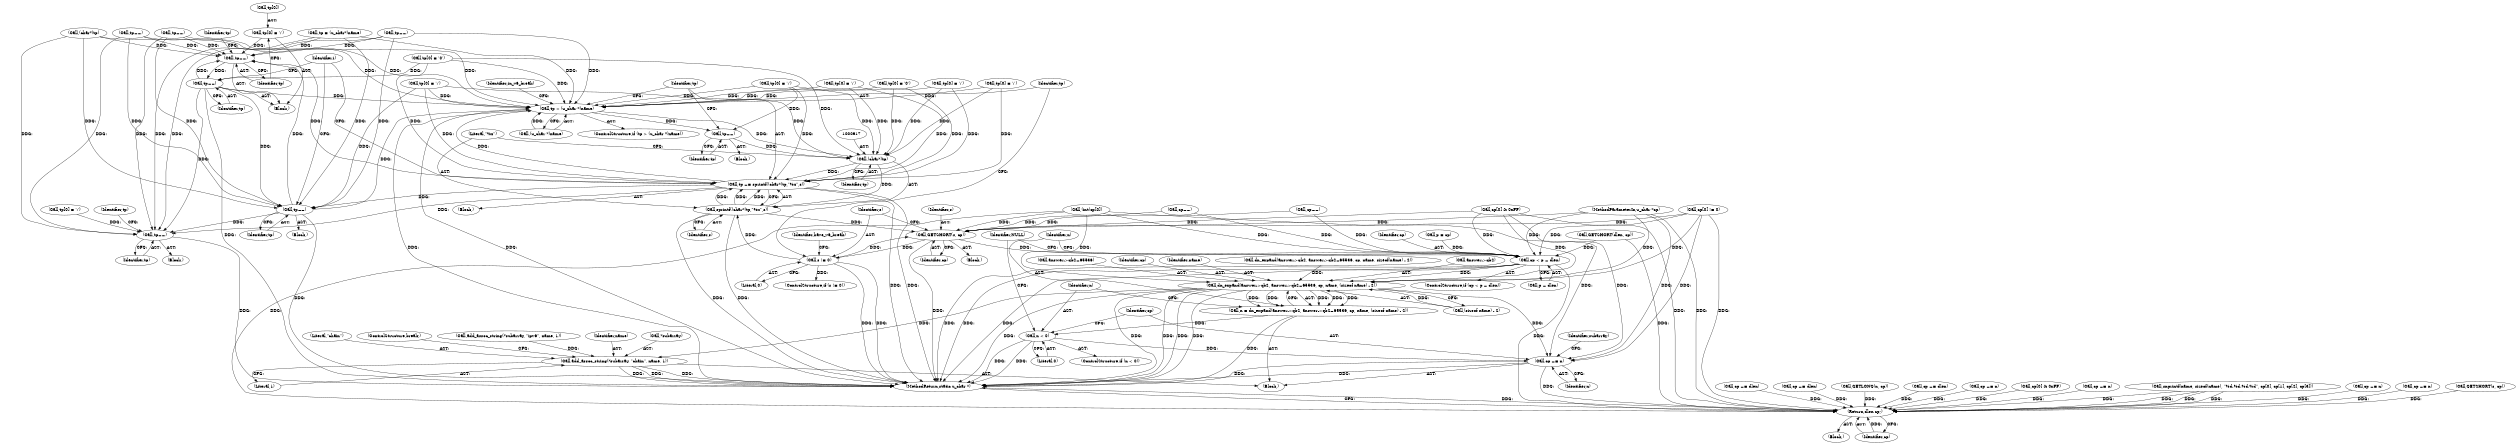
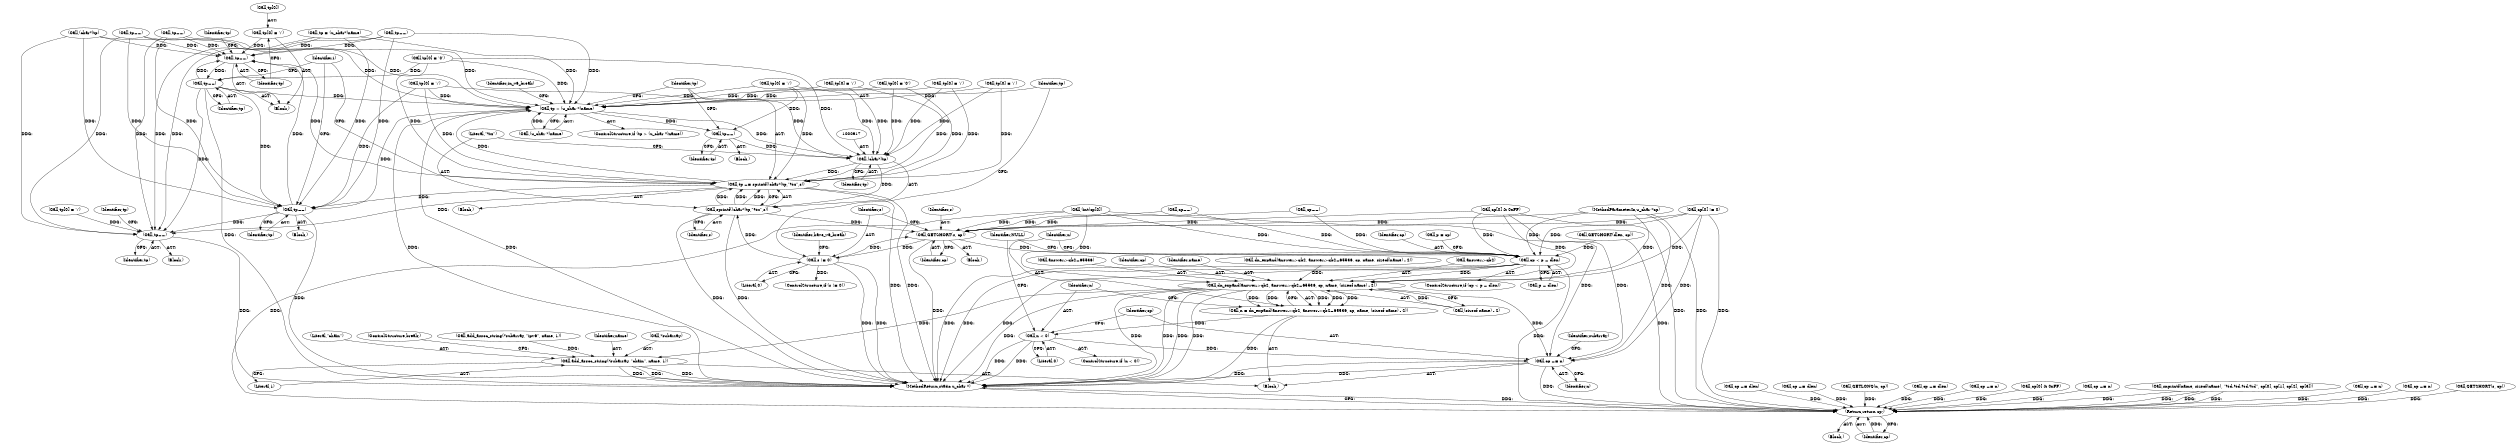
(1459, 248) -> (1459, 248)
(1865, 412) -> (1865, 412)
